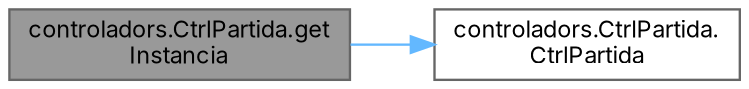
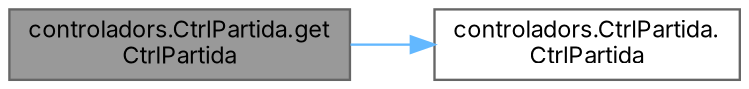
(180, 45) -> (180, 45)
